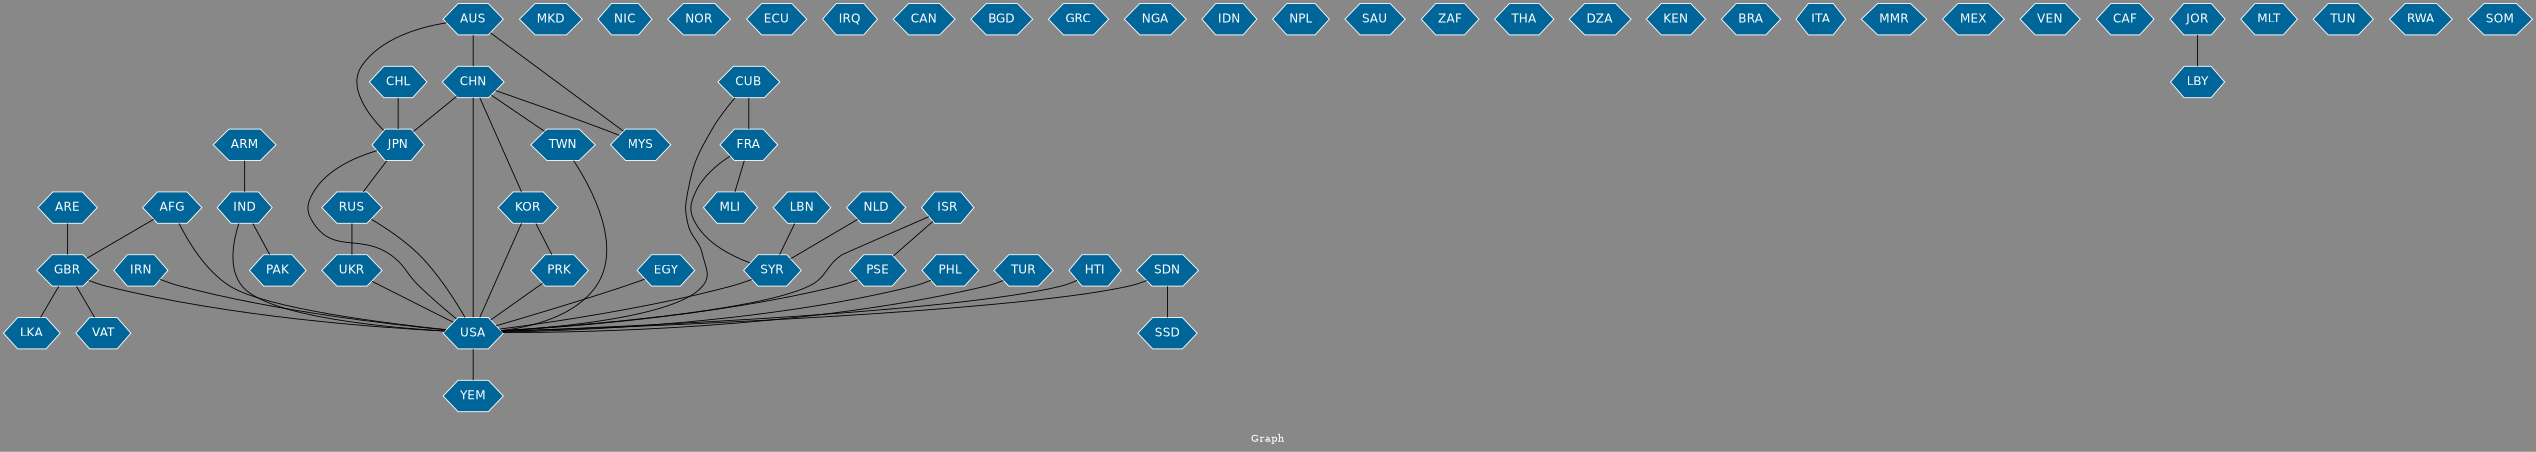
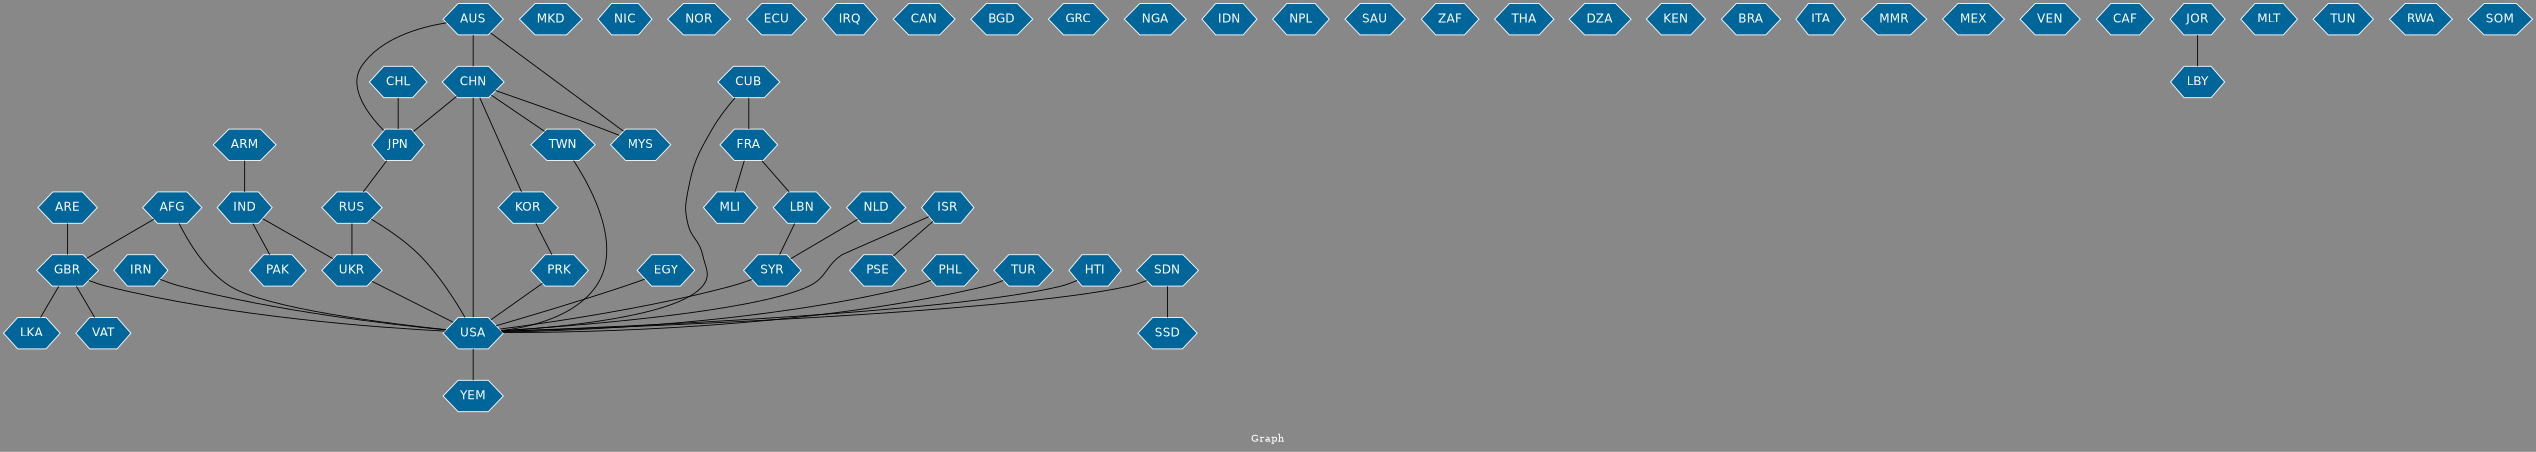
(692, 217) -> (775, 176)
(341, 241) -> none
(501, 270) -> none
(308, 314) -> (298, 239)
(681, 314) -> none
